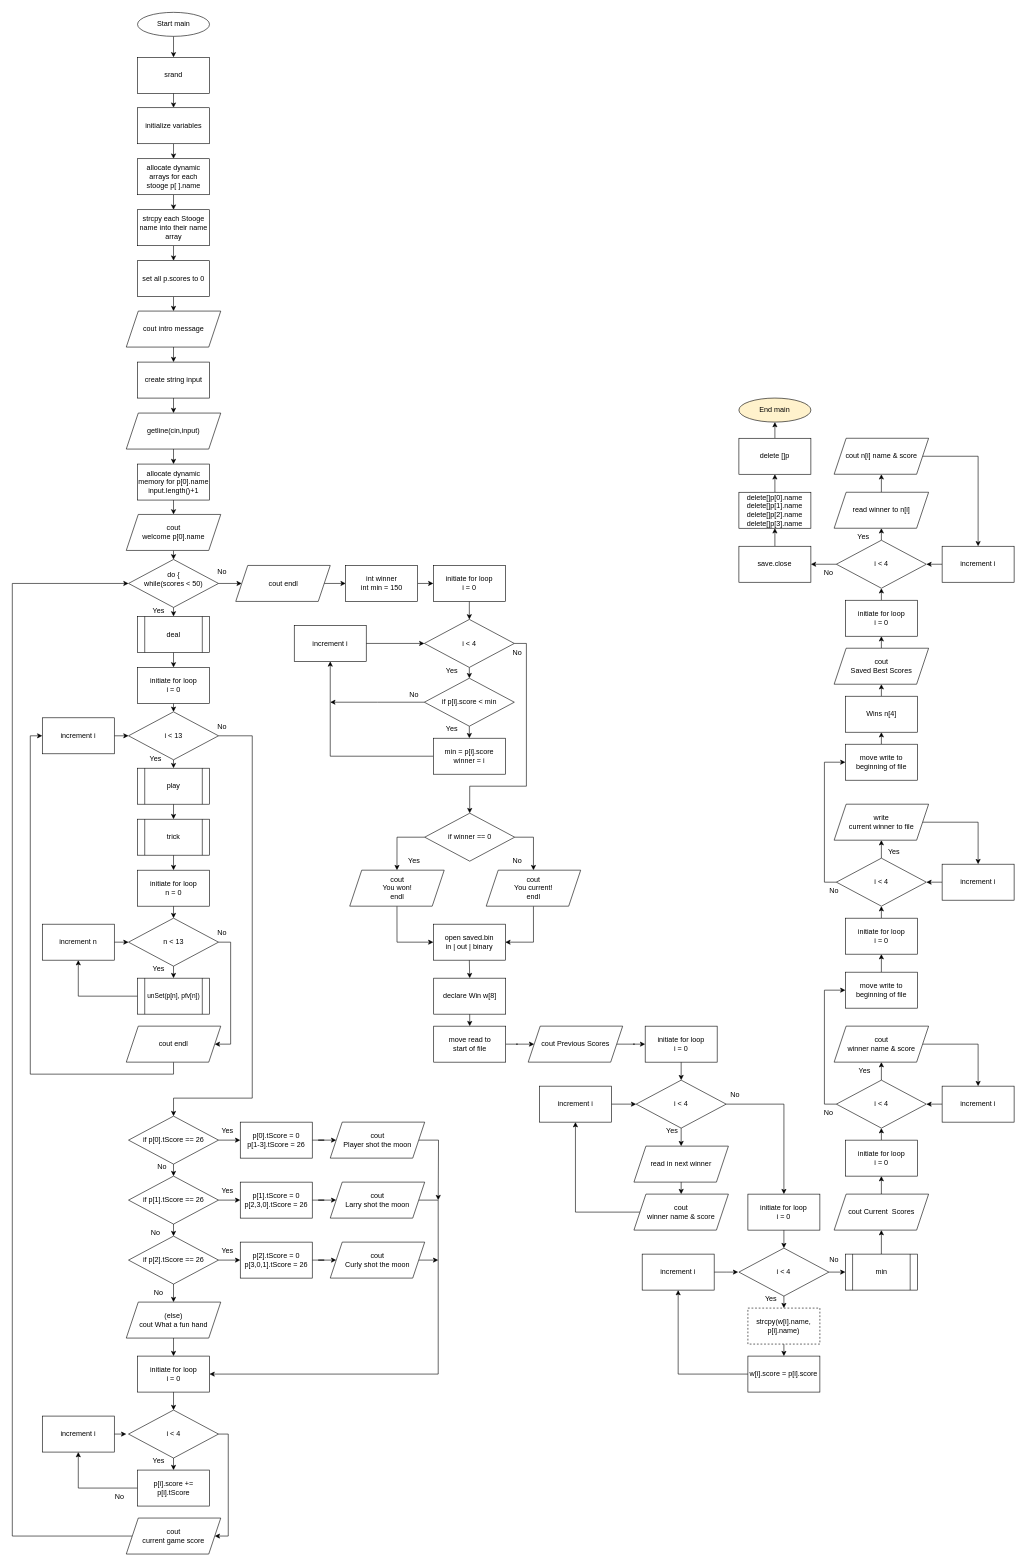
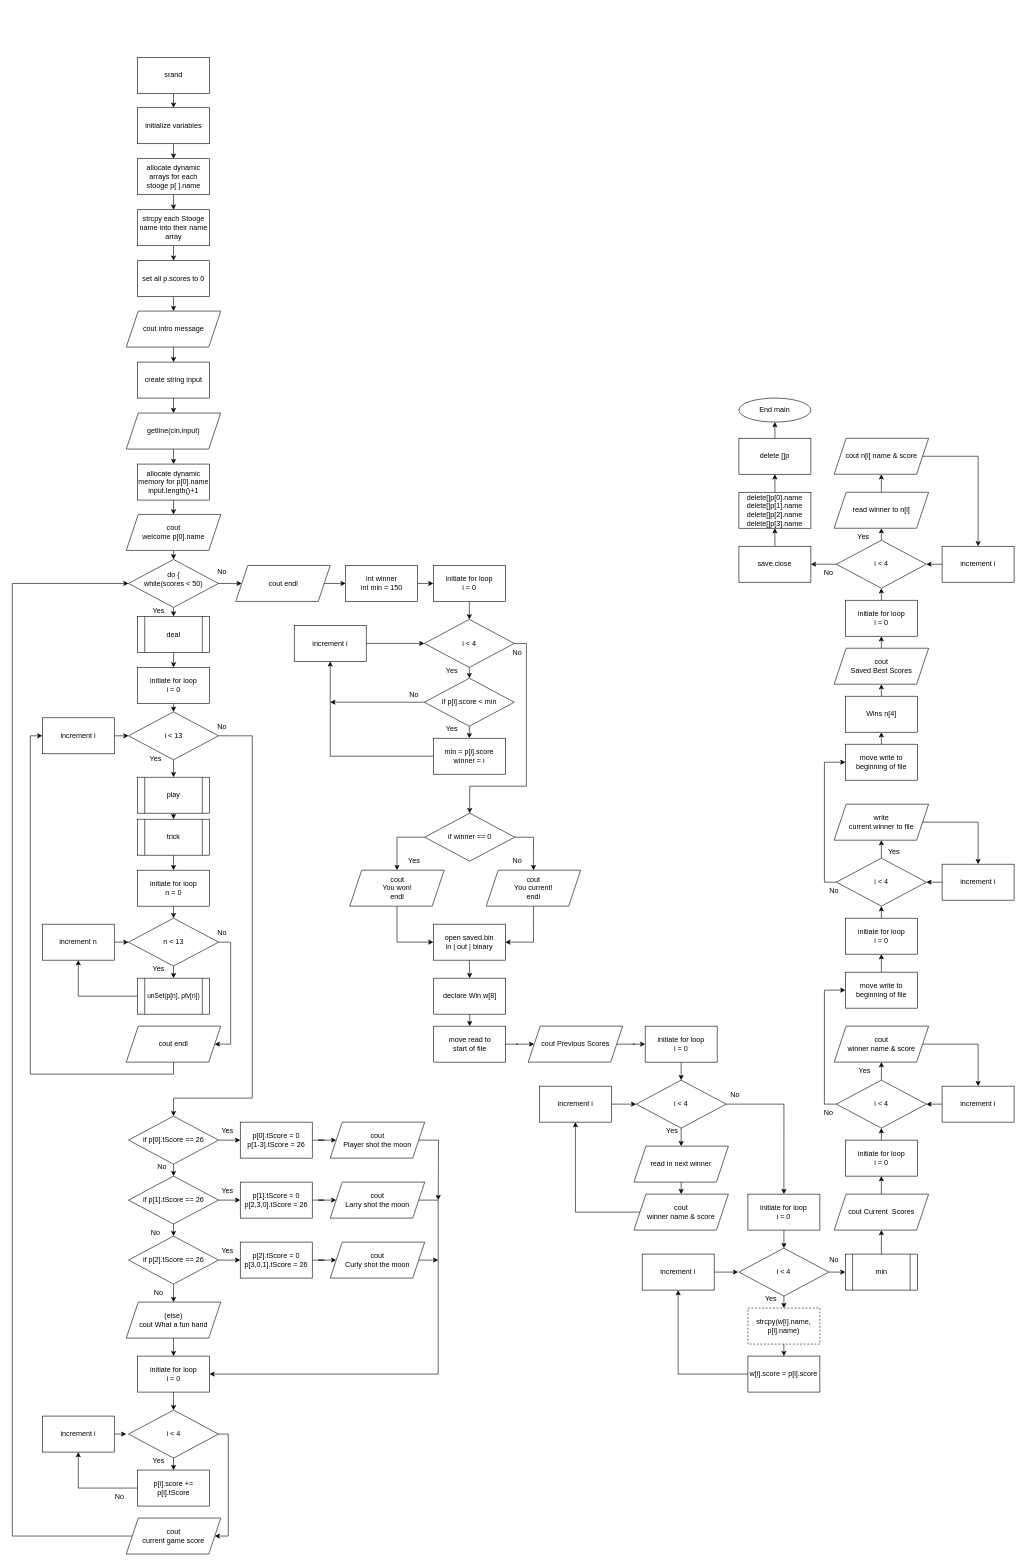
(174, 24) -> none
(174, 44) -> none
(775, 410) -> (775, 410)
(174, 786) -> (174, 795)
